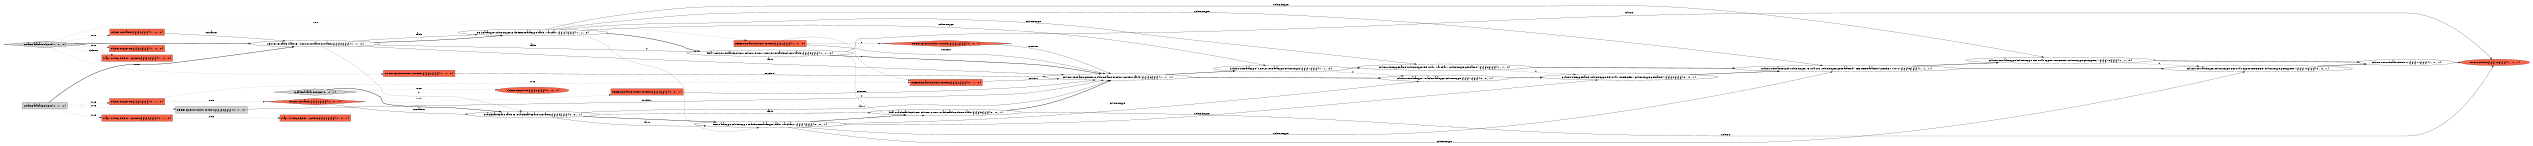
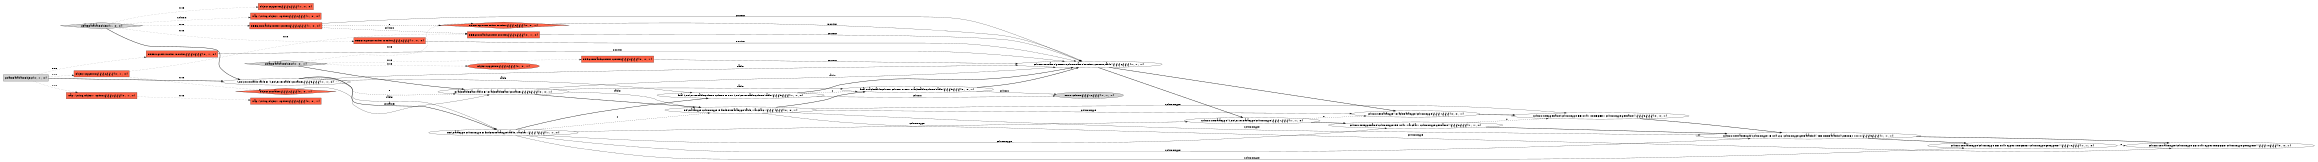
(137, 32) -> none
none -> (395, 55)
(862, 56) -> (390, 28)
(2407, 62) -> none
(2495, 62) -> (1089, 95)
(211, 110) -> (182, 54)
